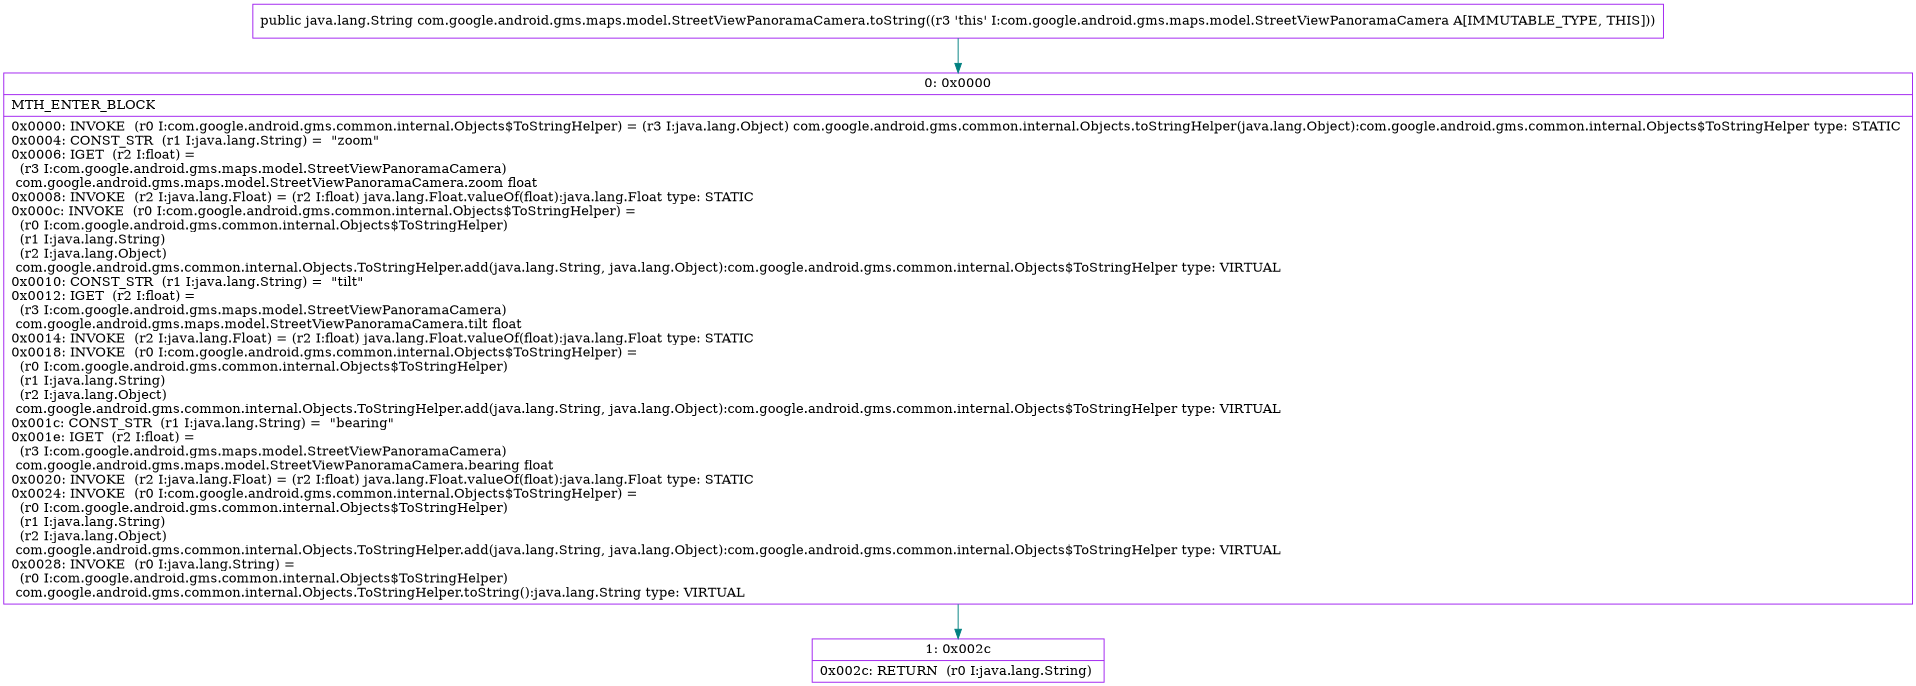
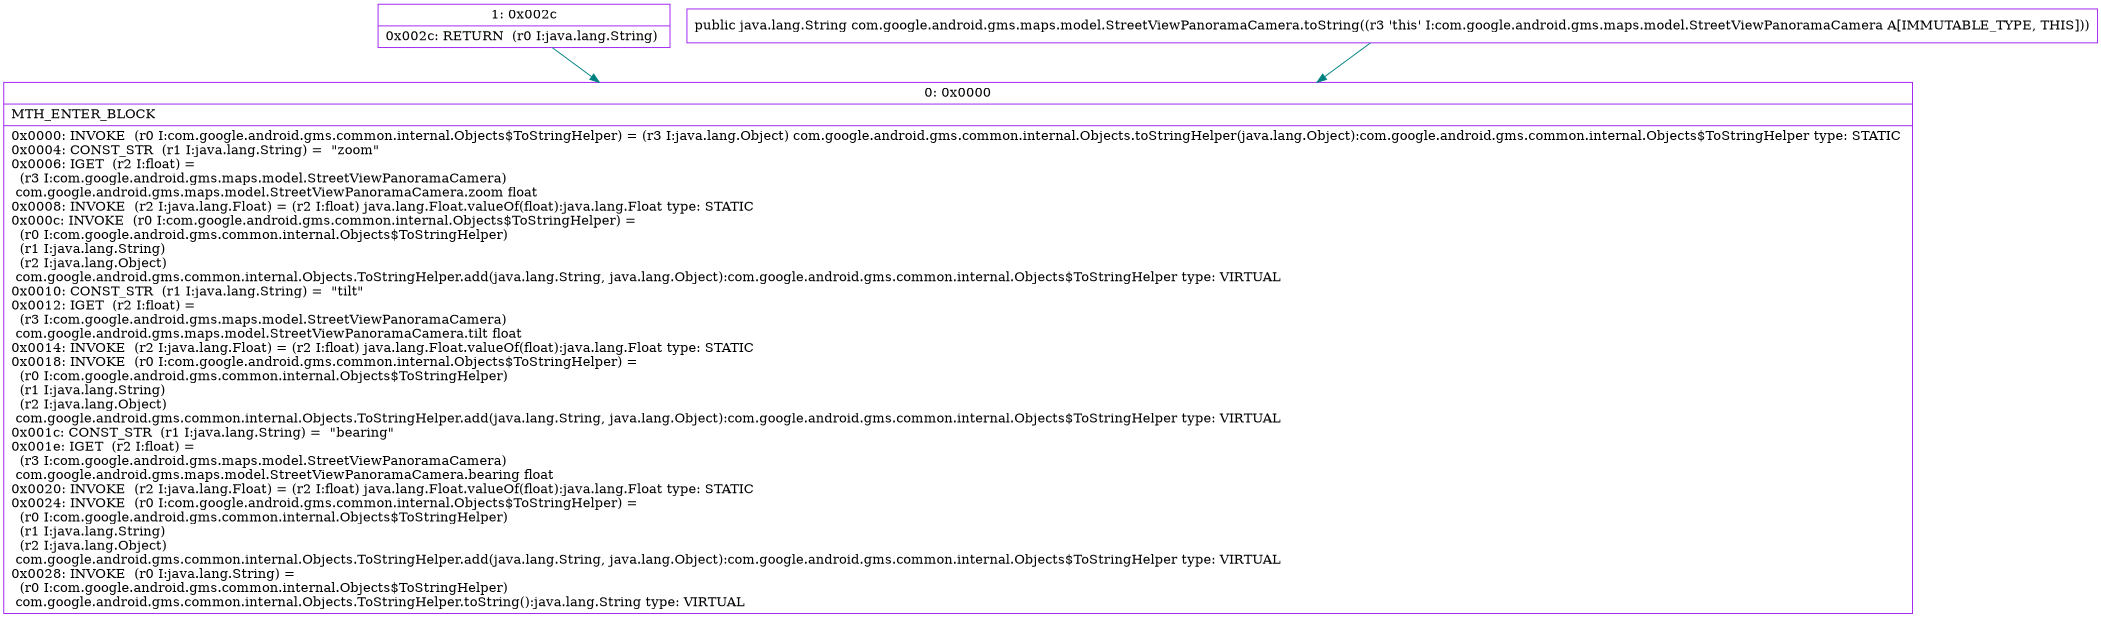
(958, 617) -> (572, 62)
